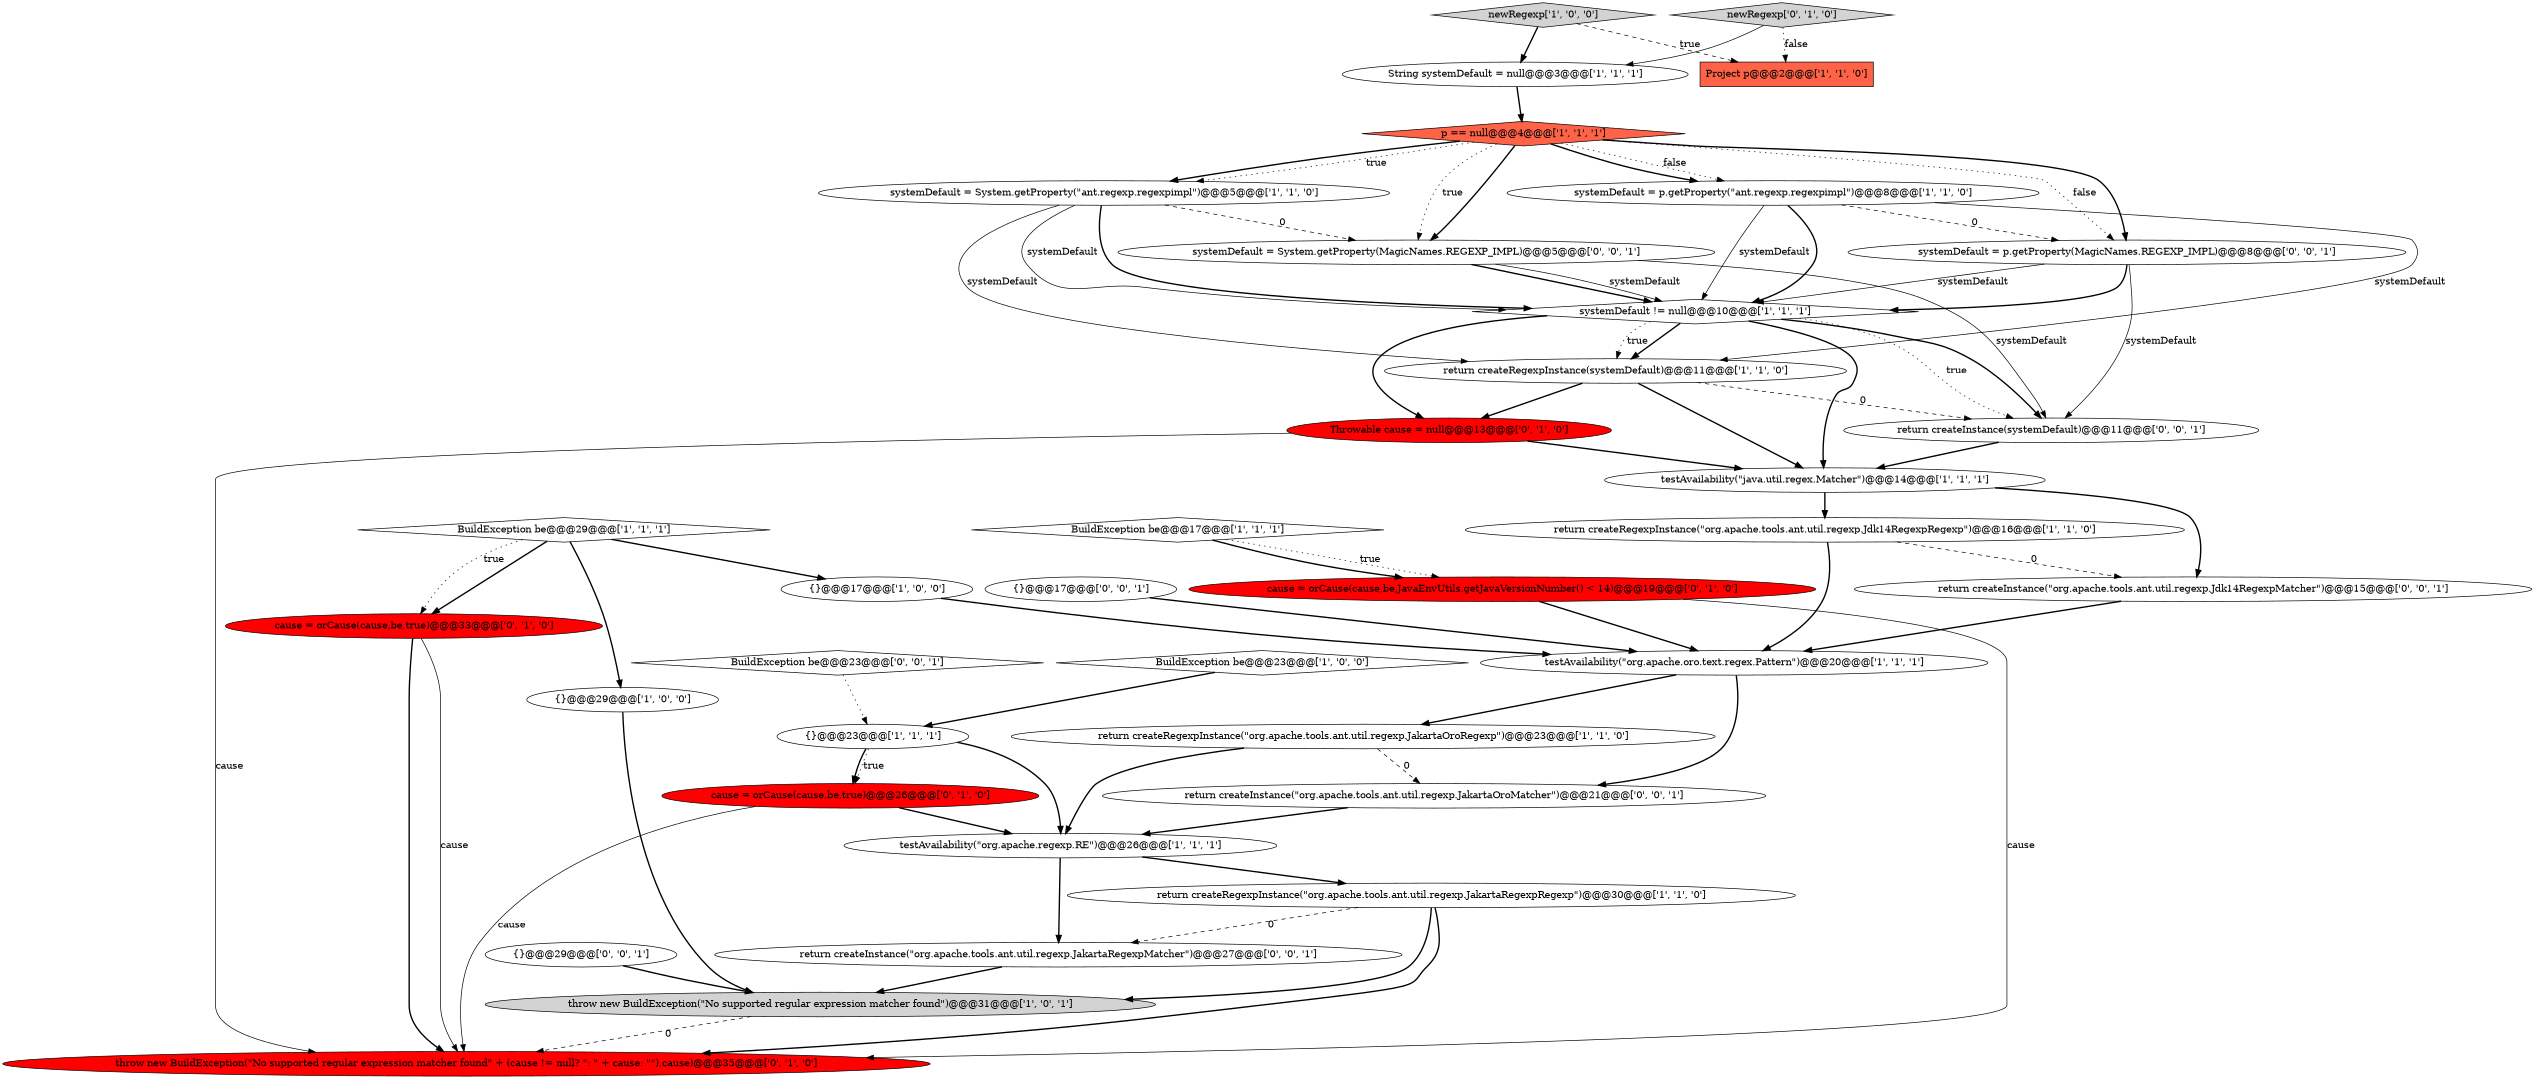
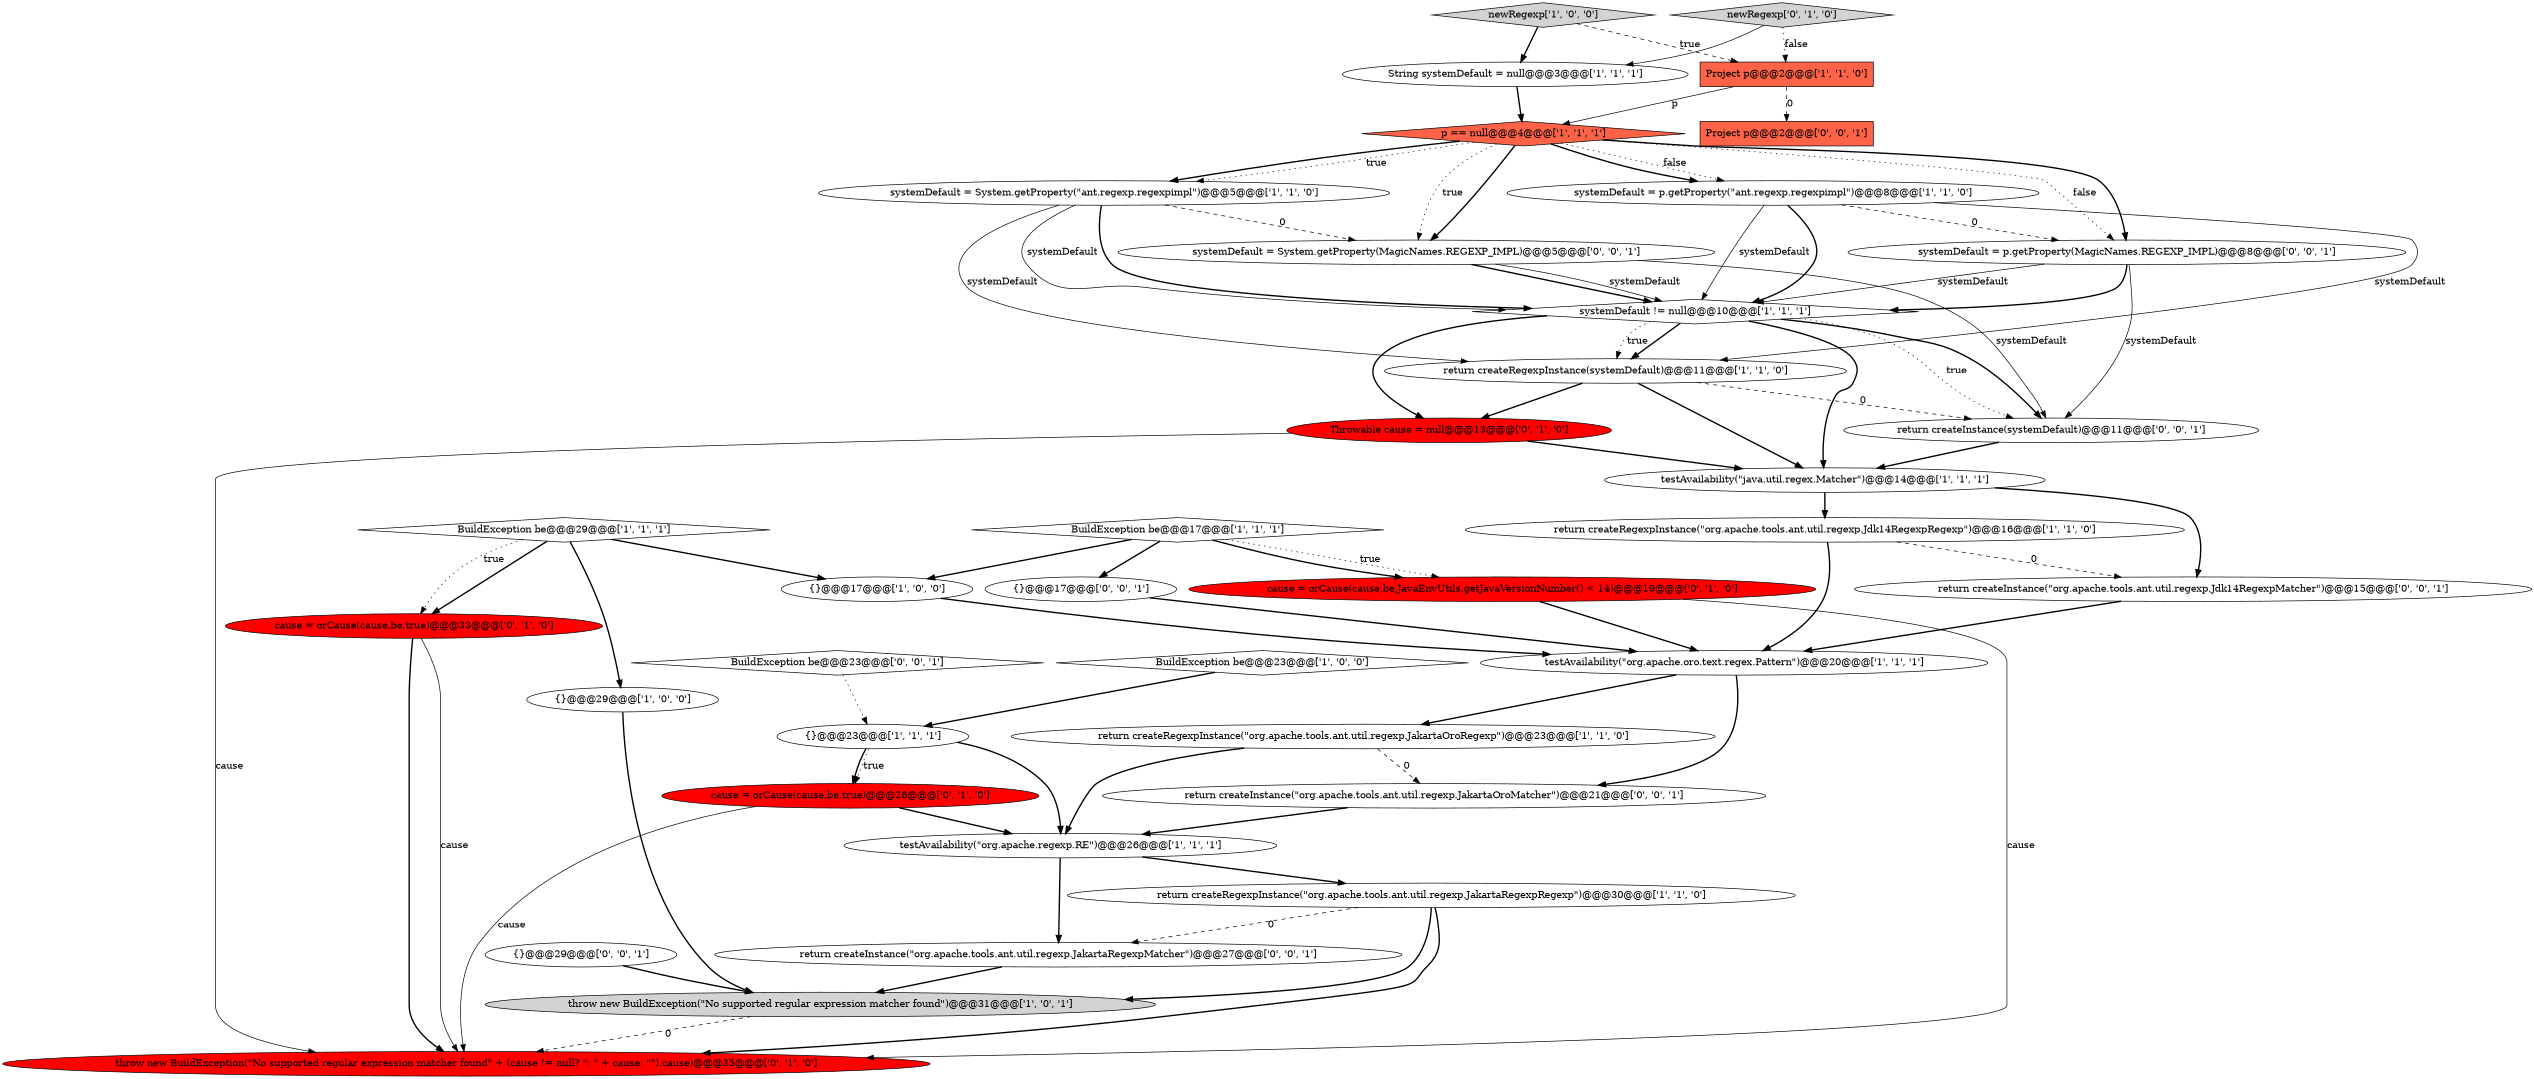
none -> (1652, 105)
none -> (1787, 134)
none -> (1133, 557)
none -> (1033, 558)
